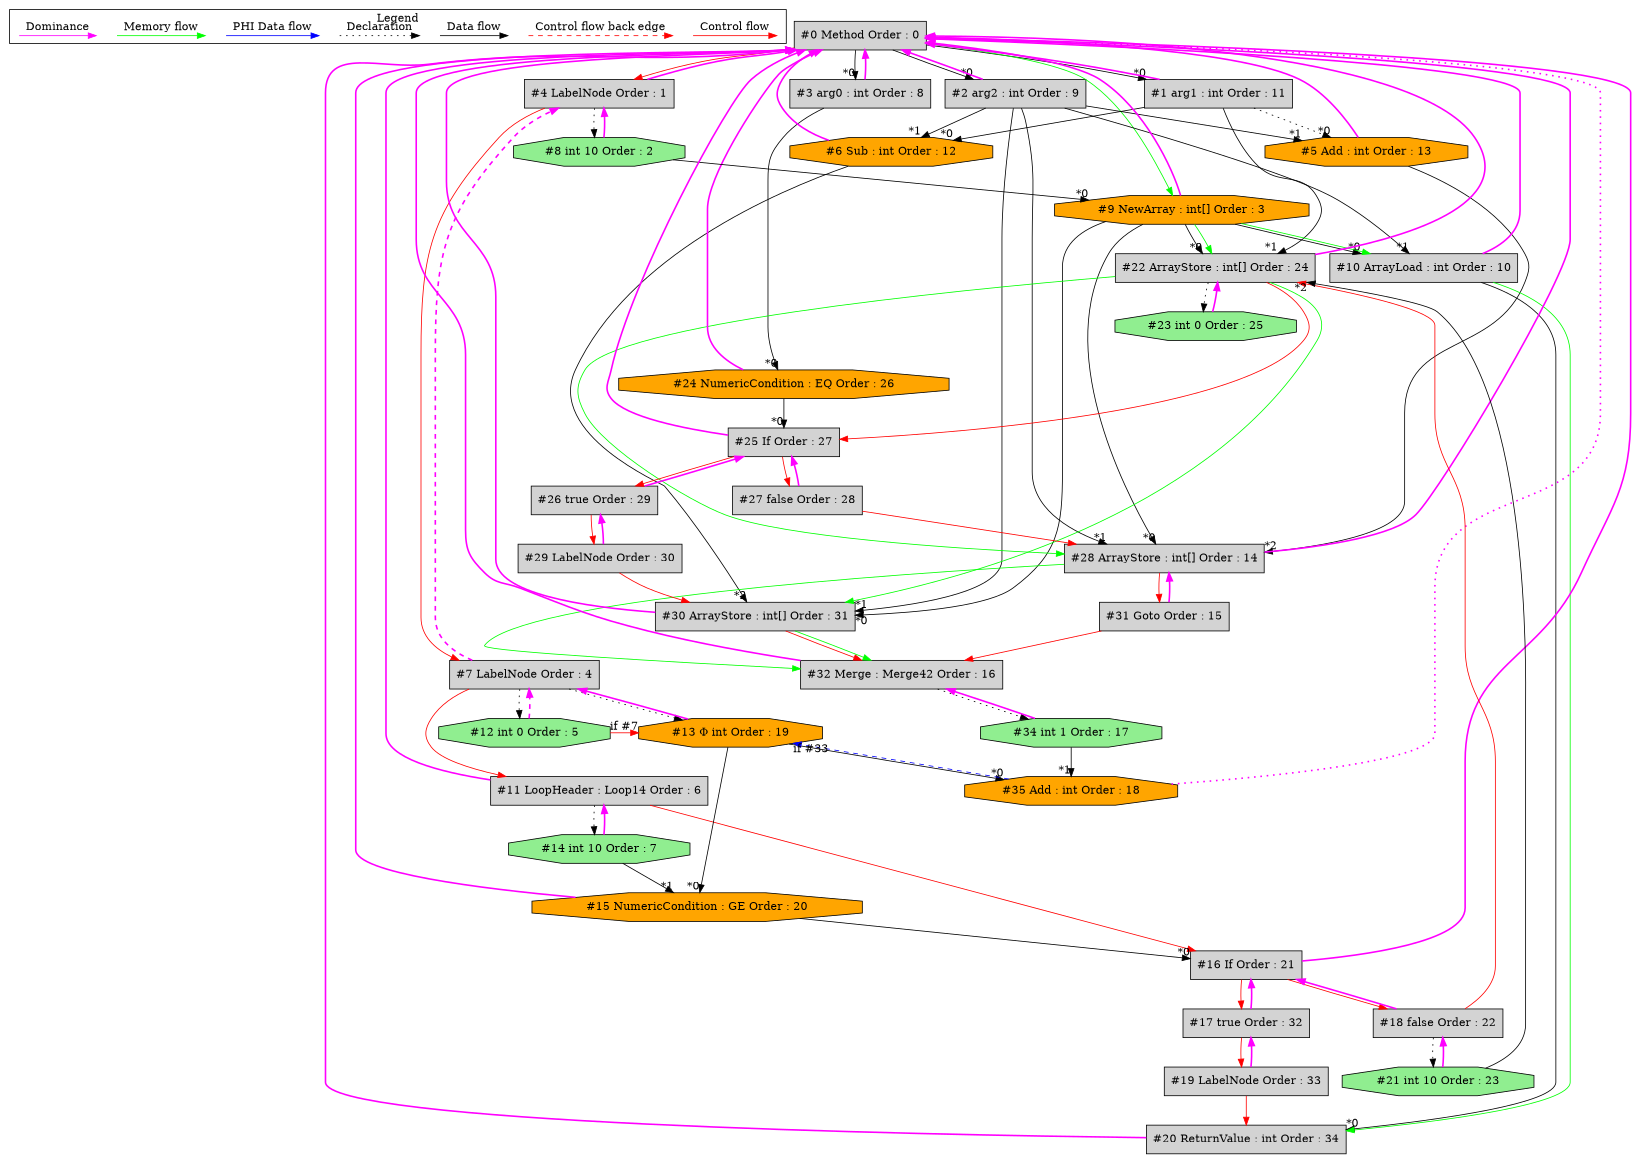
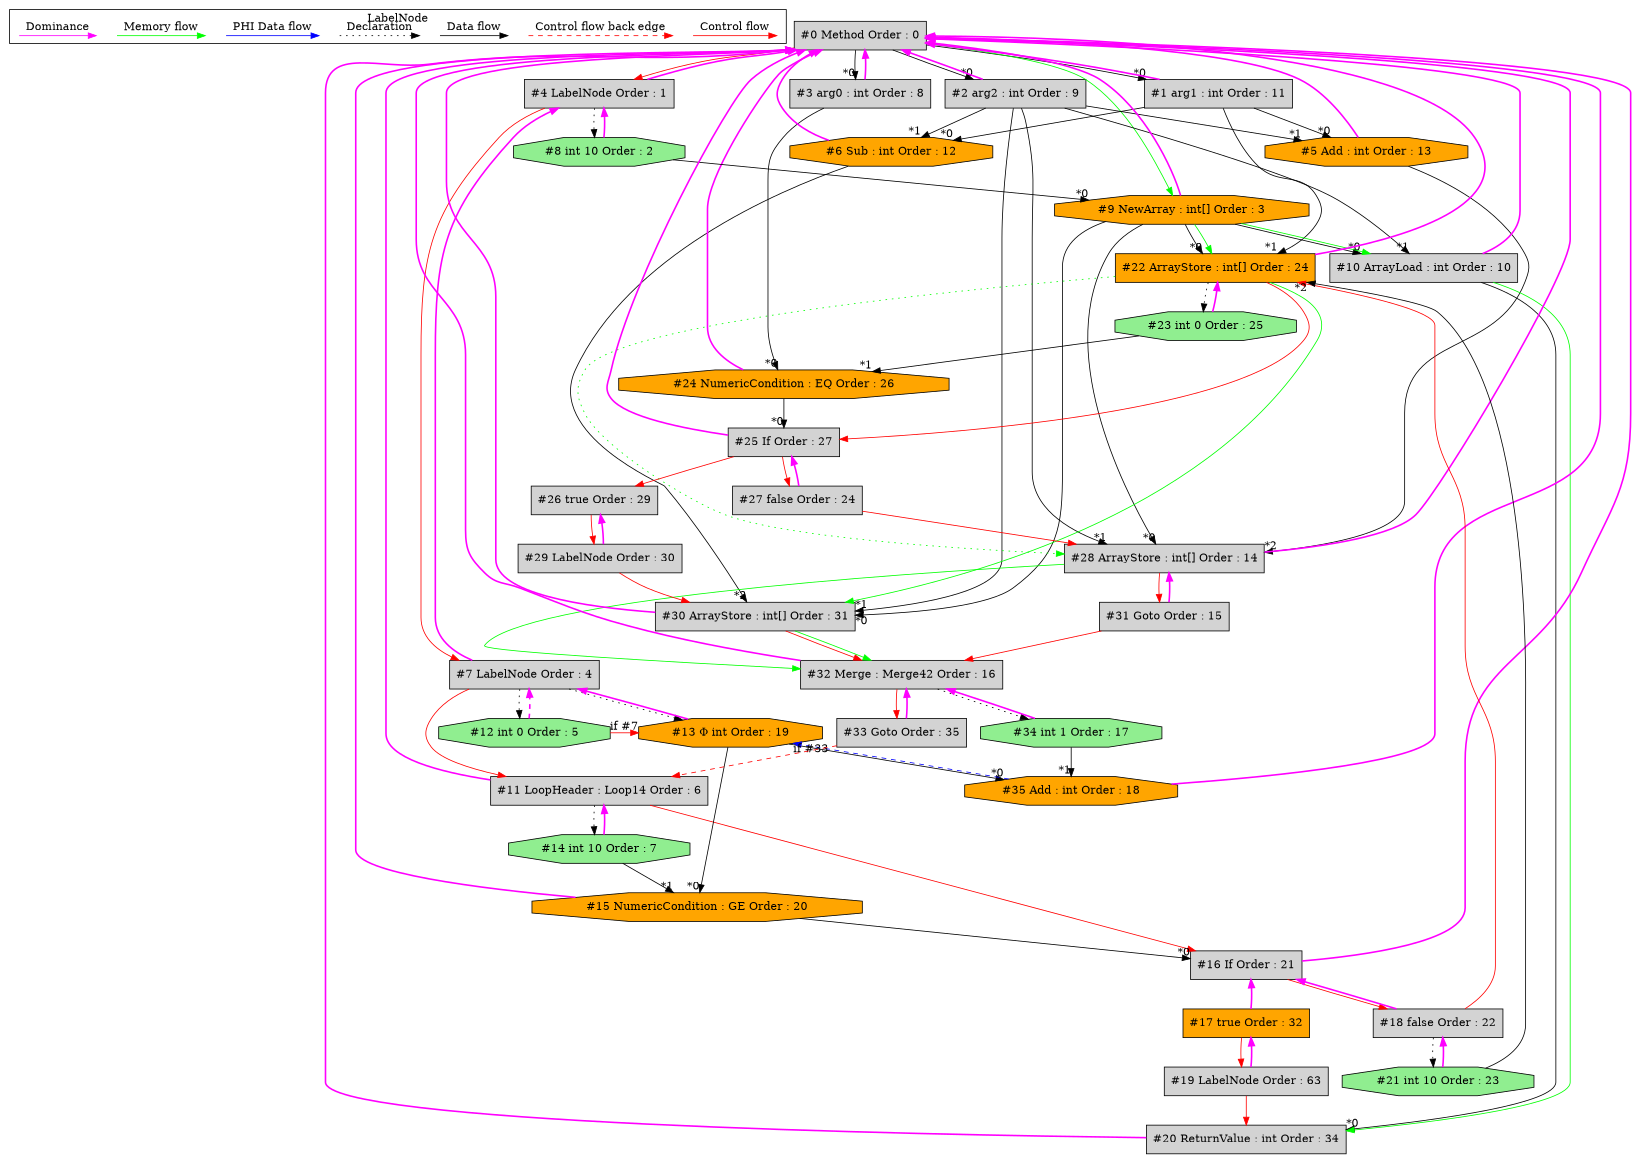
(398, 19) -> (398, 19)
(1289, 121) -> (1289, 121)
(1600, 256) -> (1600, 256)
(1215, 268) -> (1215, 268)
none -> (1010, 353)
(435, 374) -> (435, 374)
(582, 376) -> (582, 376)
(690, 473) -> none
(797, 500) -> (797, 500)
none -> (902, 733)
(1241, 990) -> none
(1246, 1023) -> (1246, 1023)
(1246, 1081) -> (1246, 1081)
